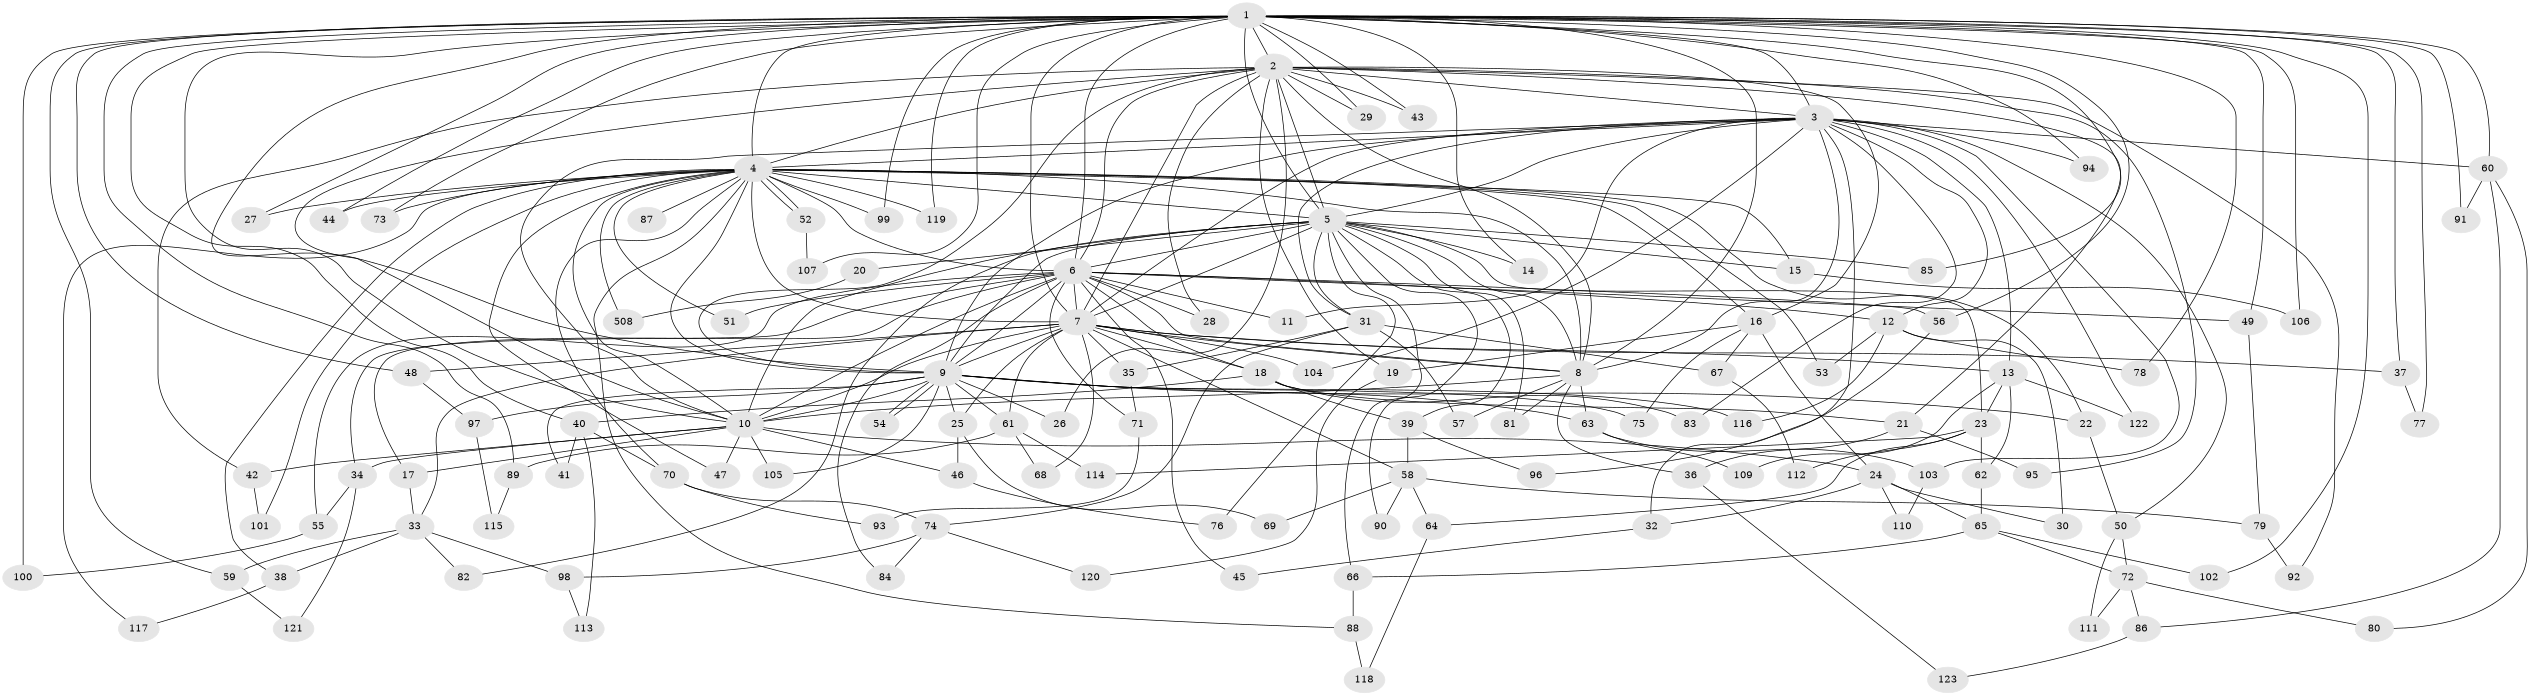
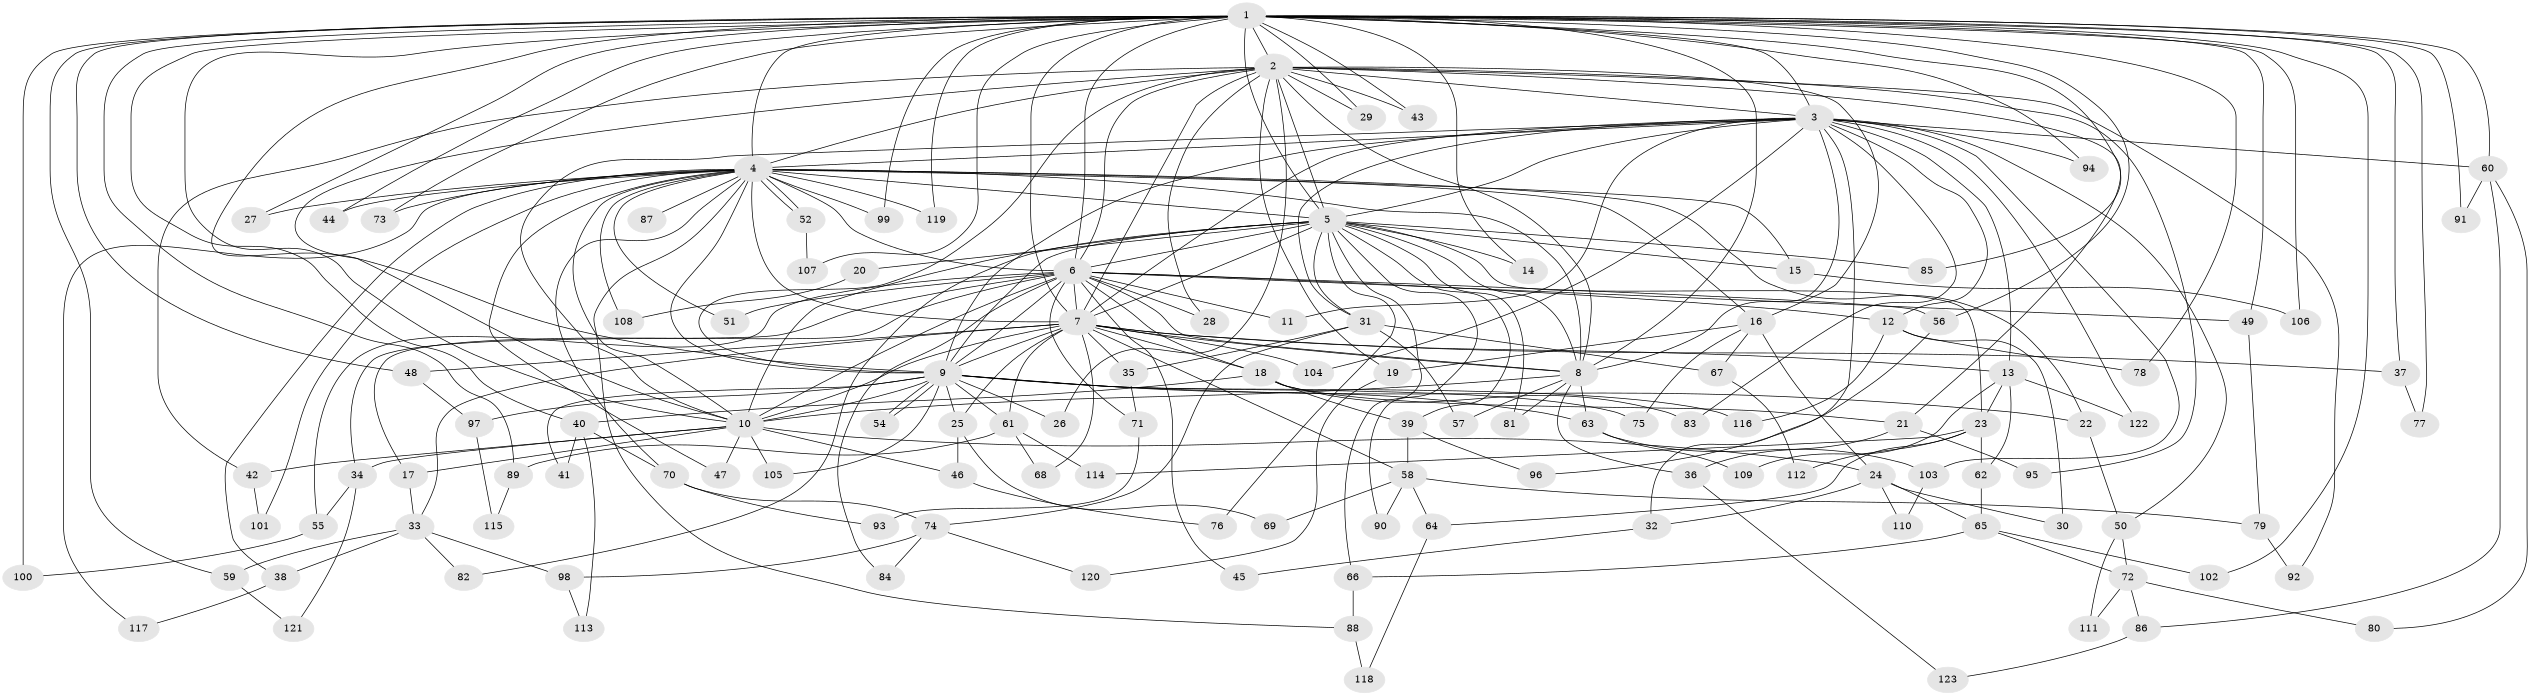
(624, 322) -> (624, 322)
(1822, 373) -> none
